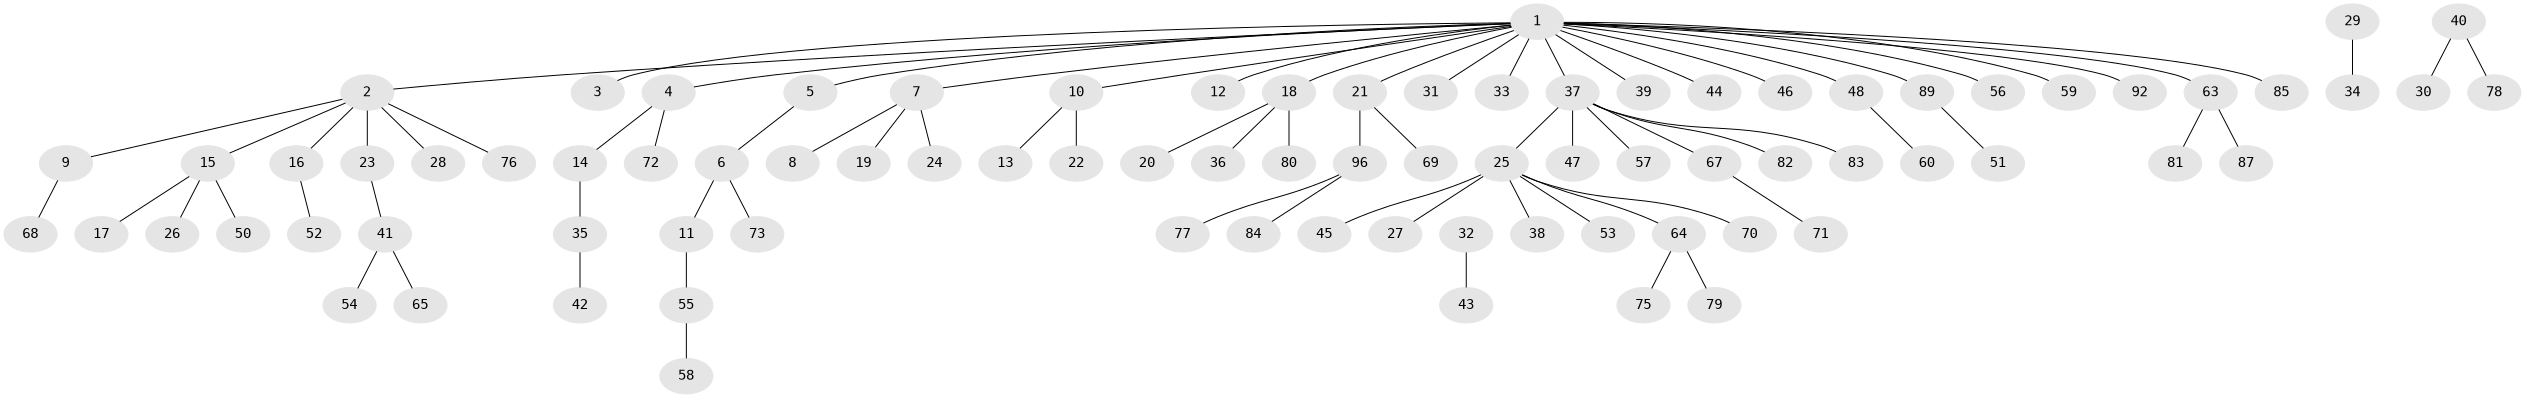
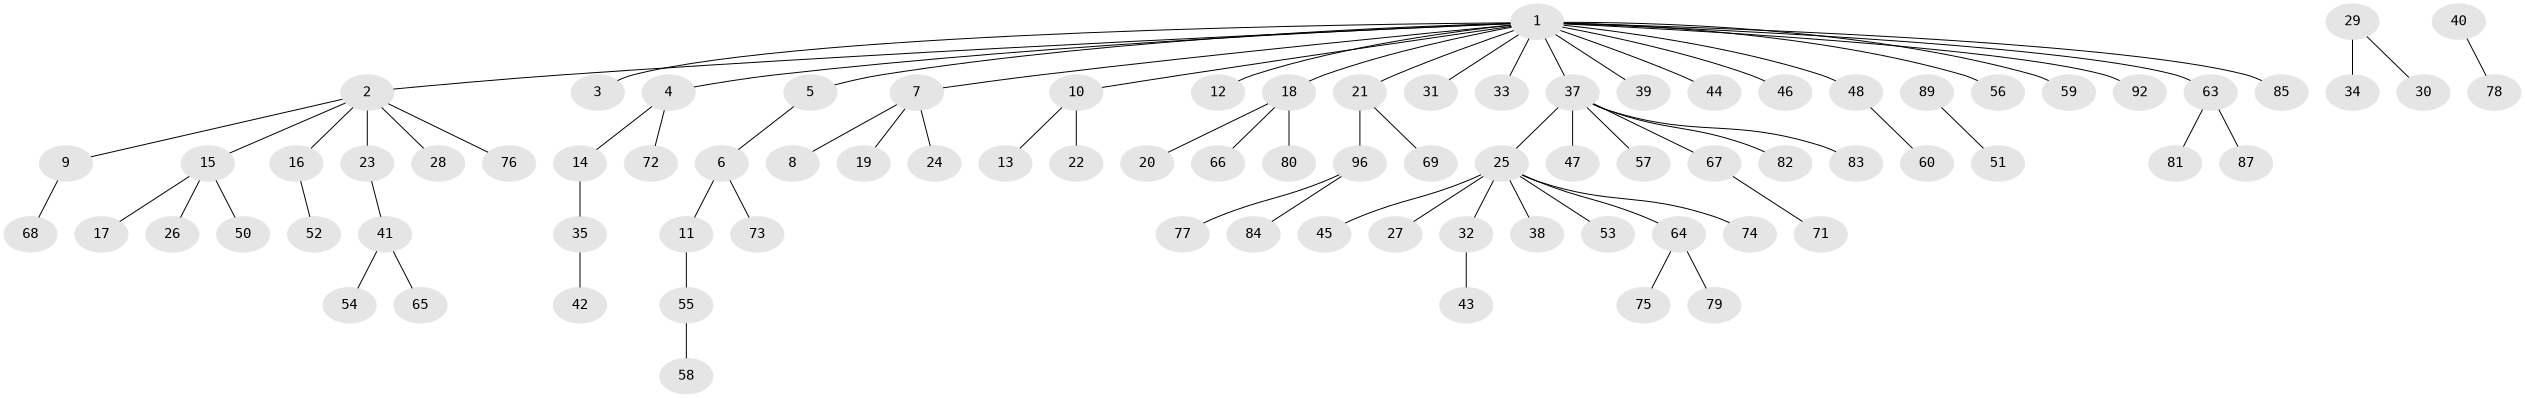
(1737, 42) -> none
(2441, 57) -> (2388, 57)
(1218, 163) -> (1218, 163)
none -> (1484, 199)
(1750, 234) -> (1750, 234)
